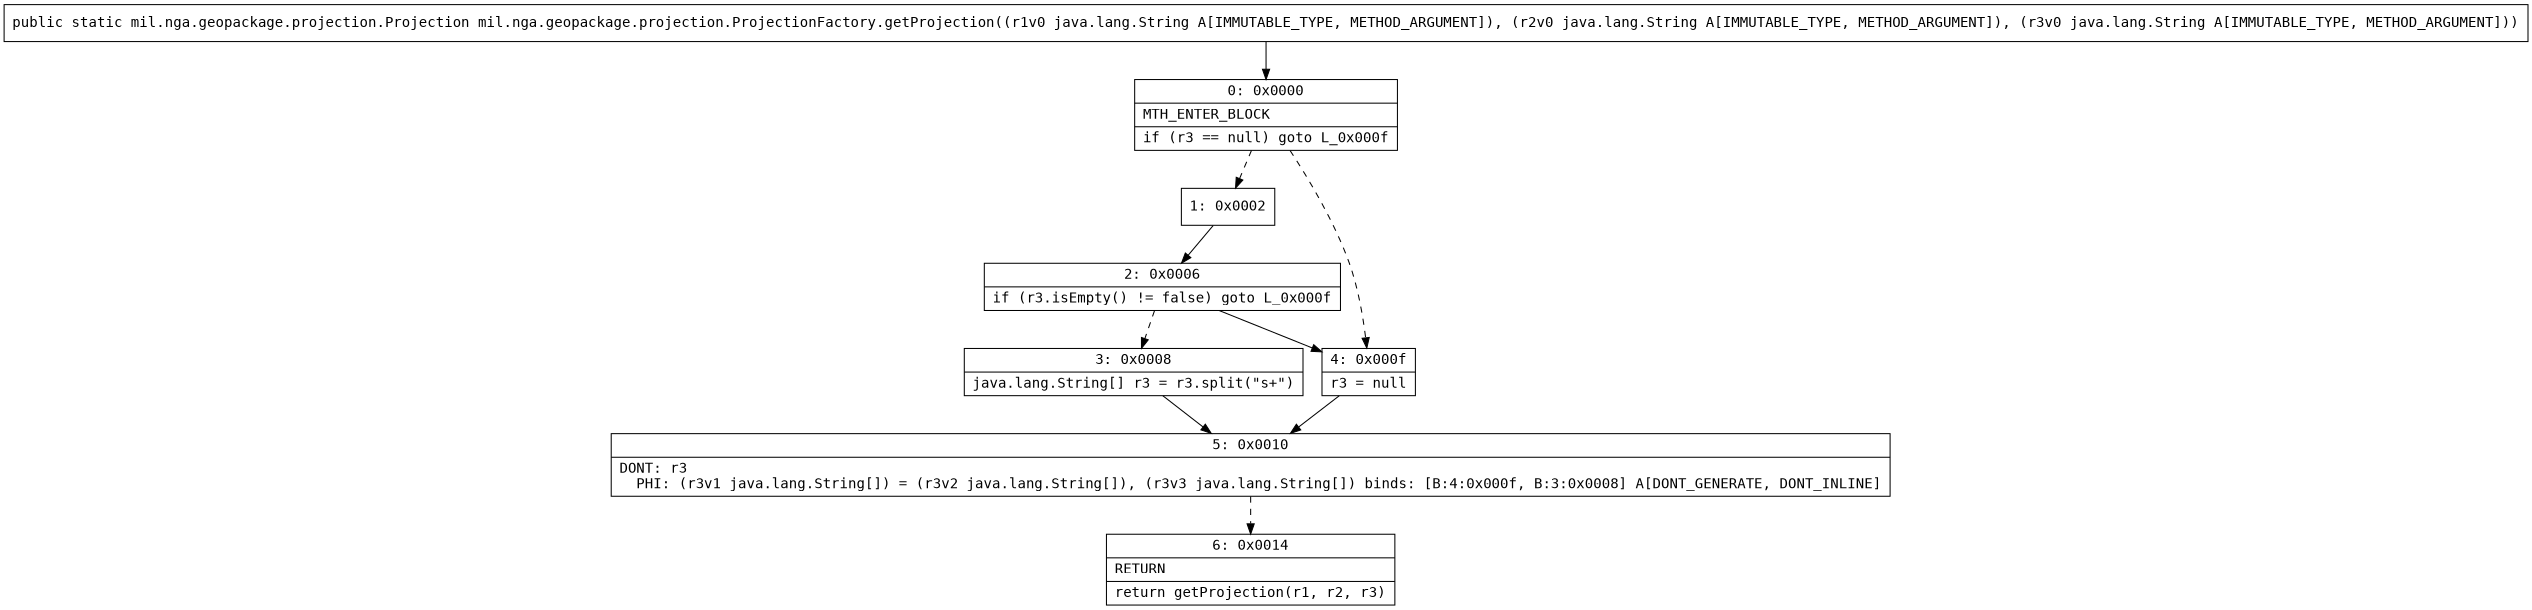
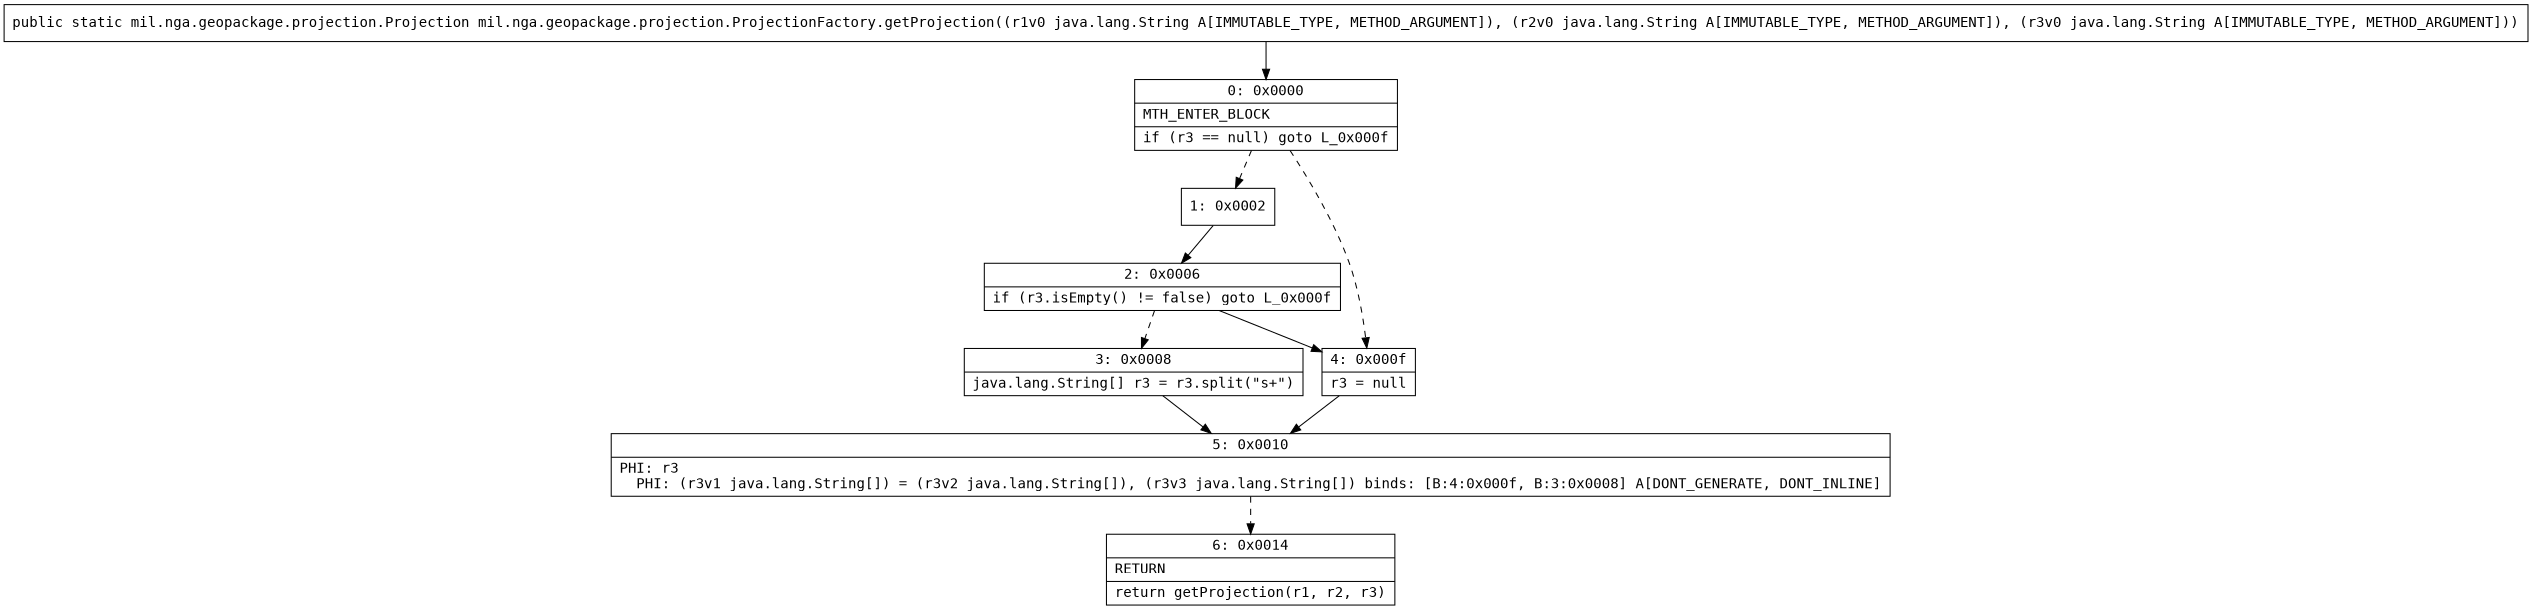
(658, 469) -> (654, 469)
